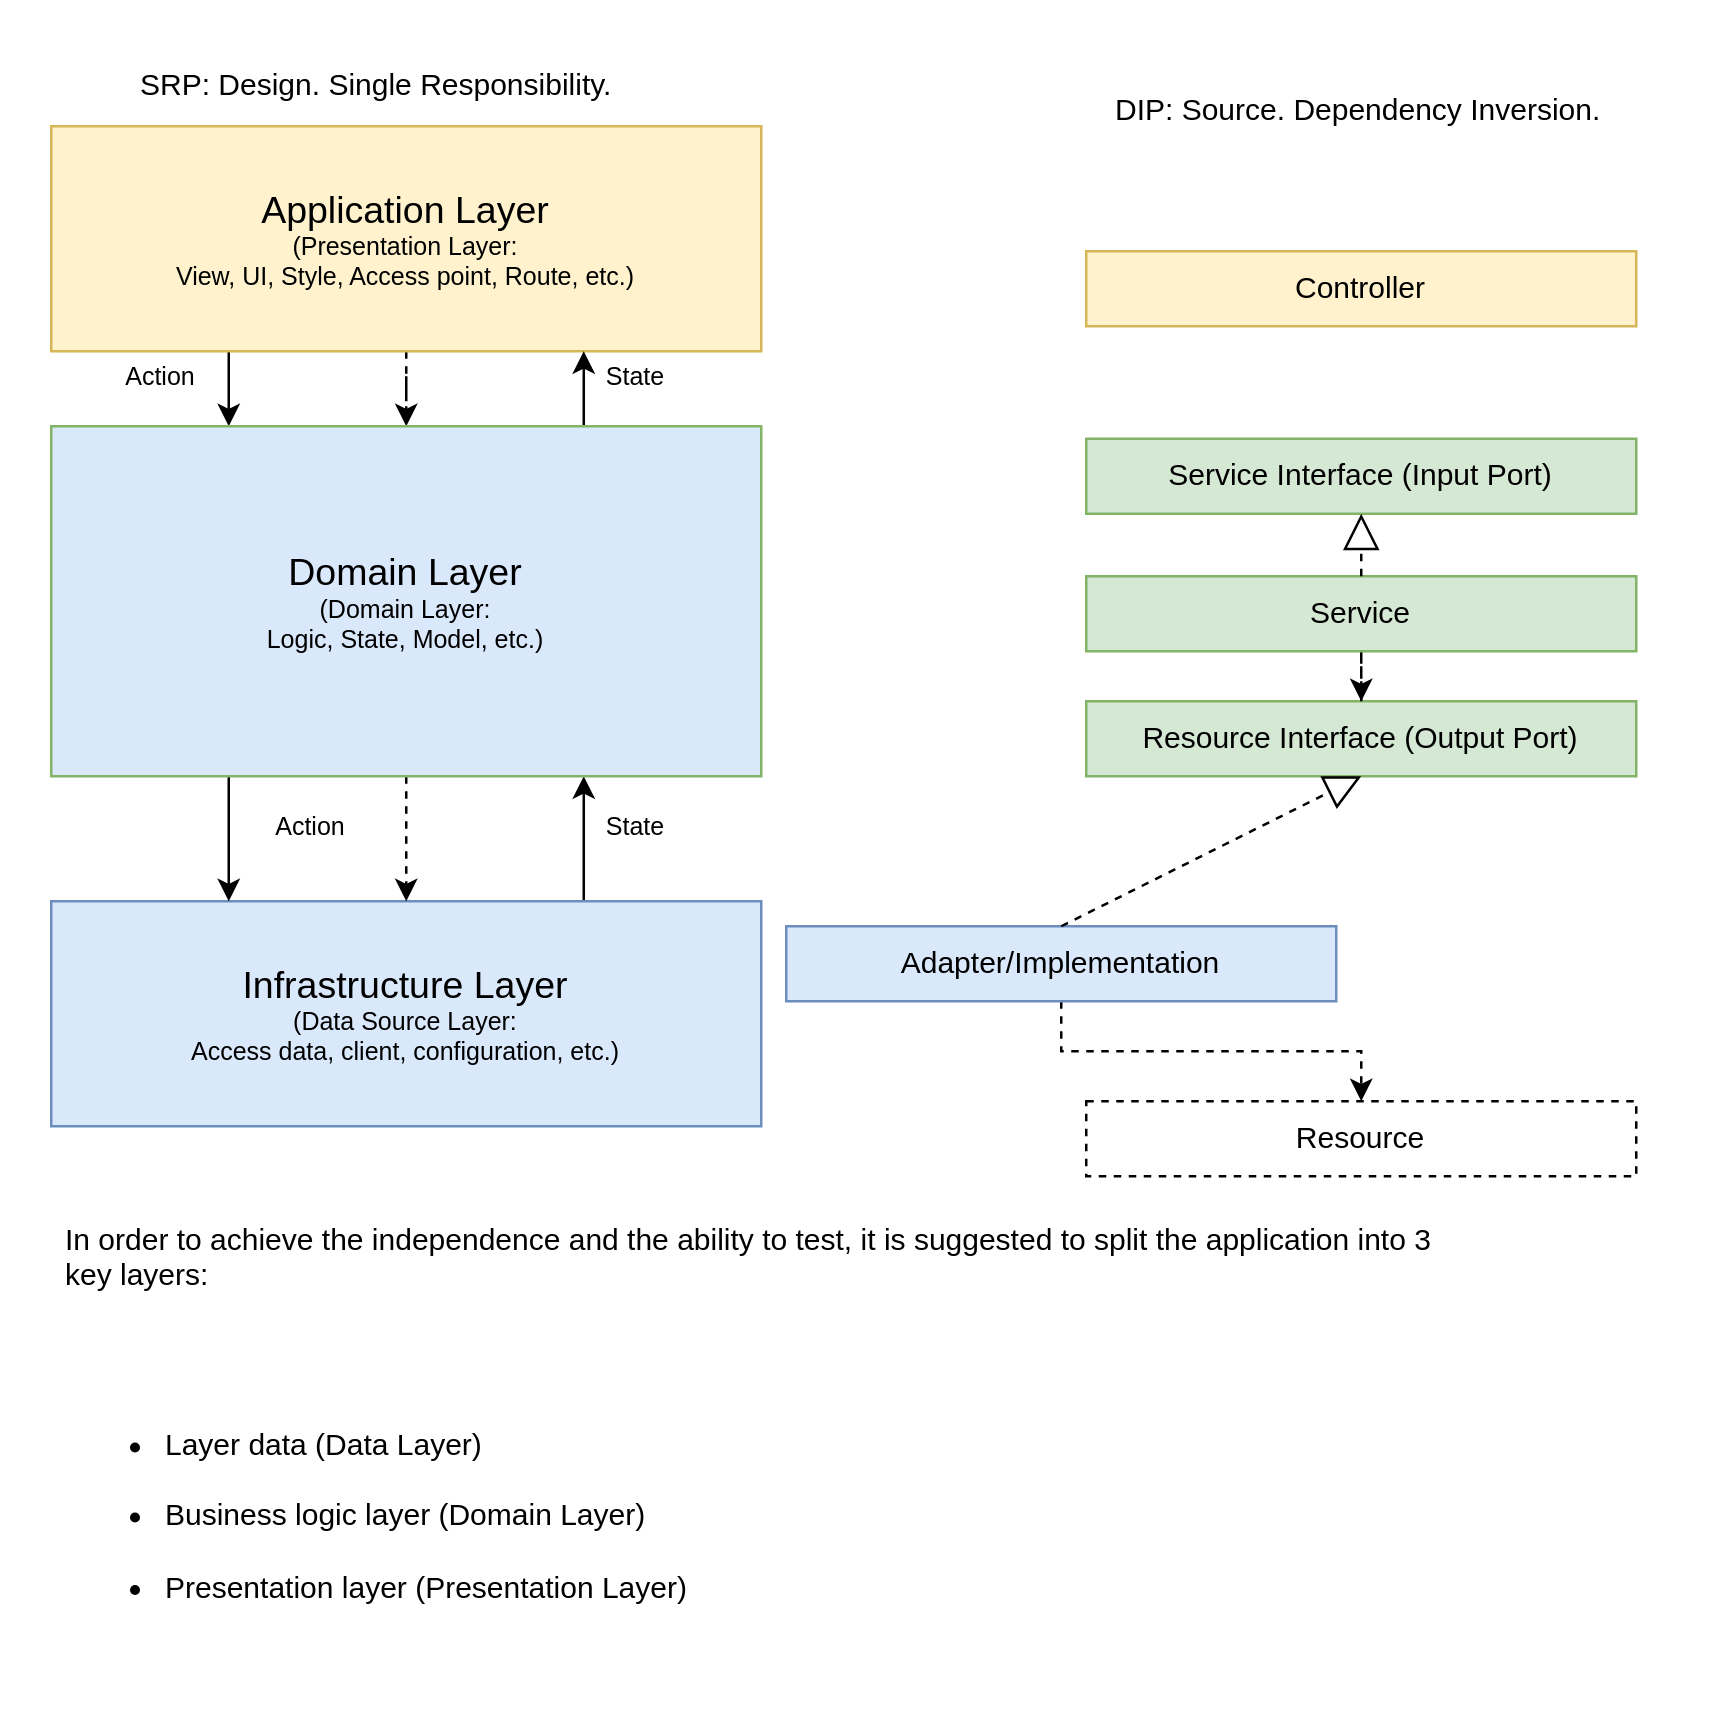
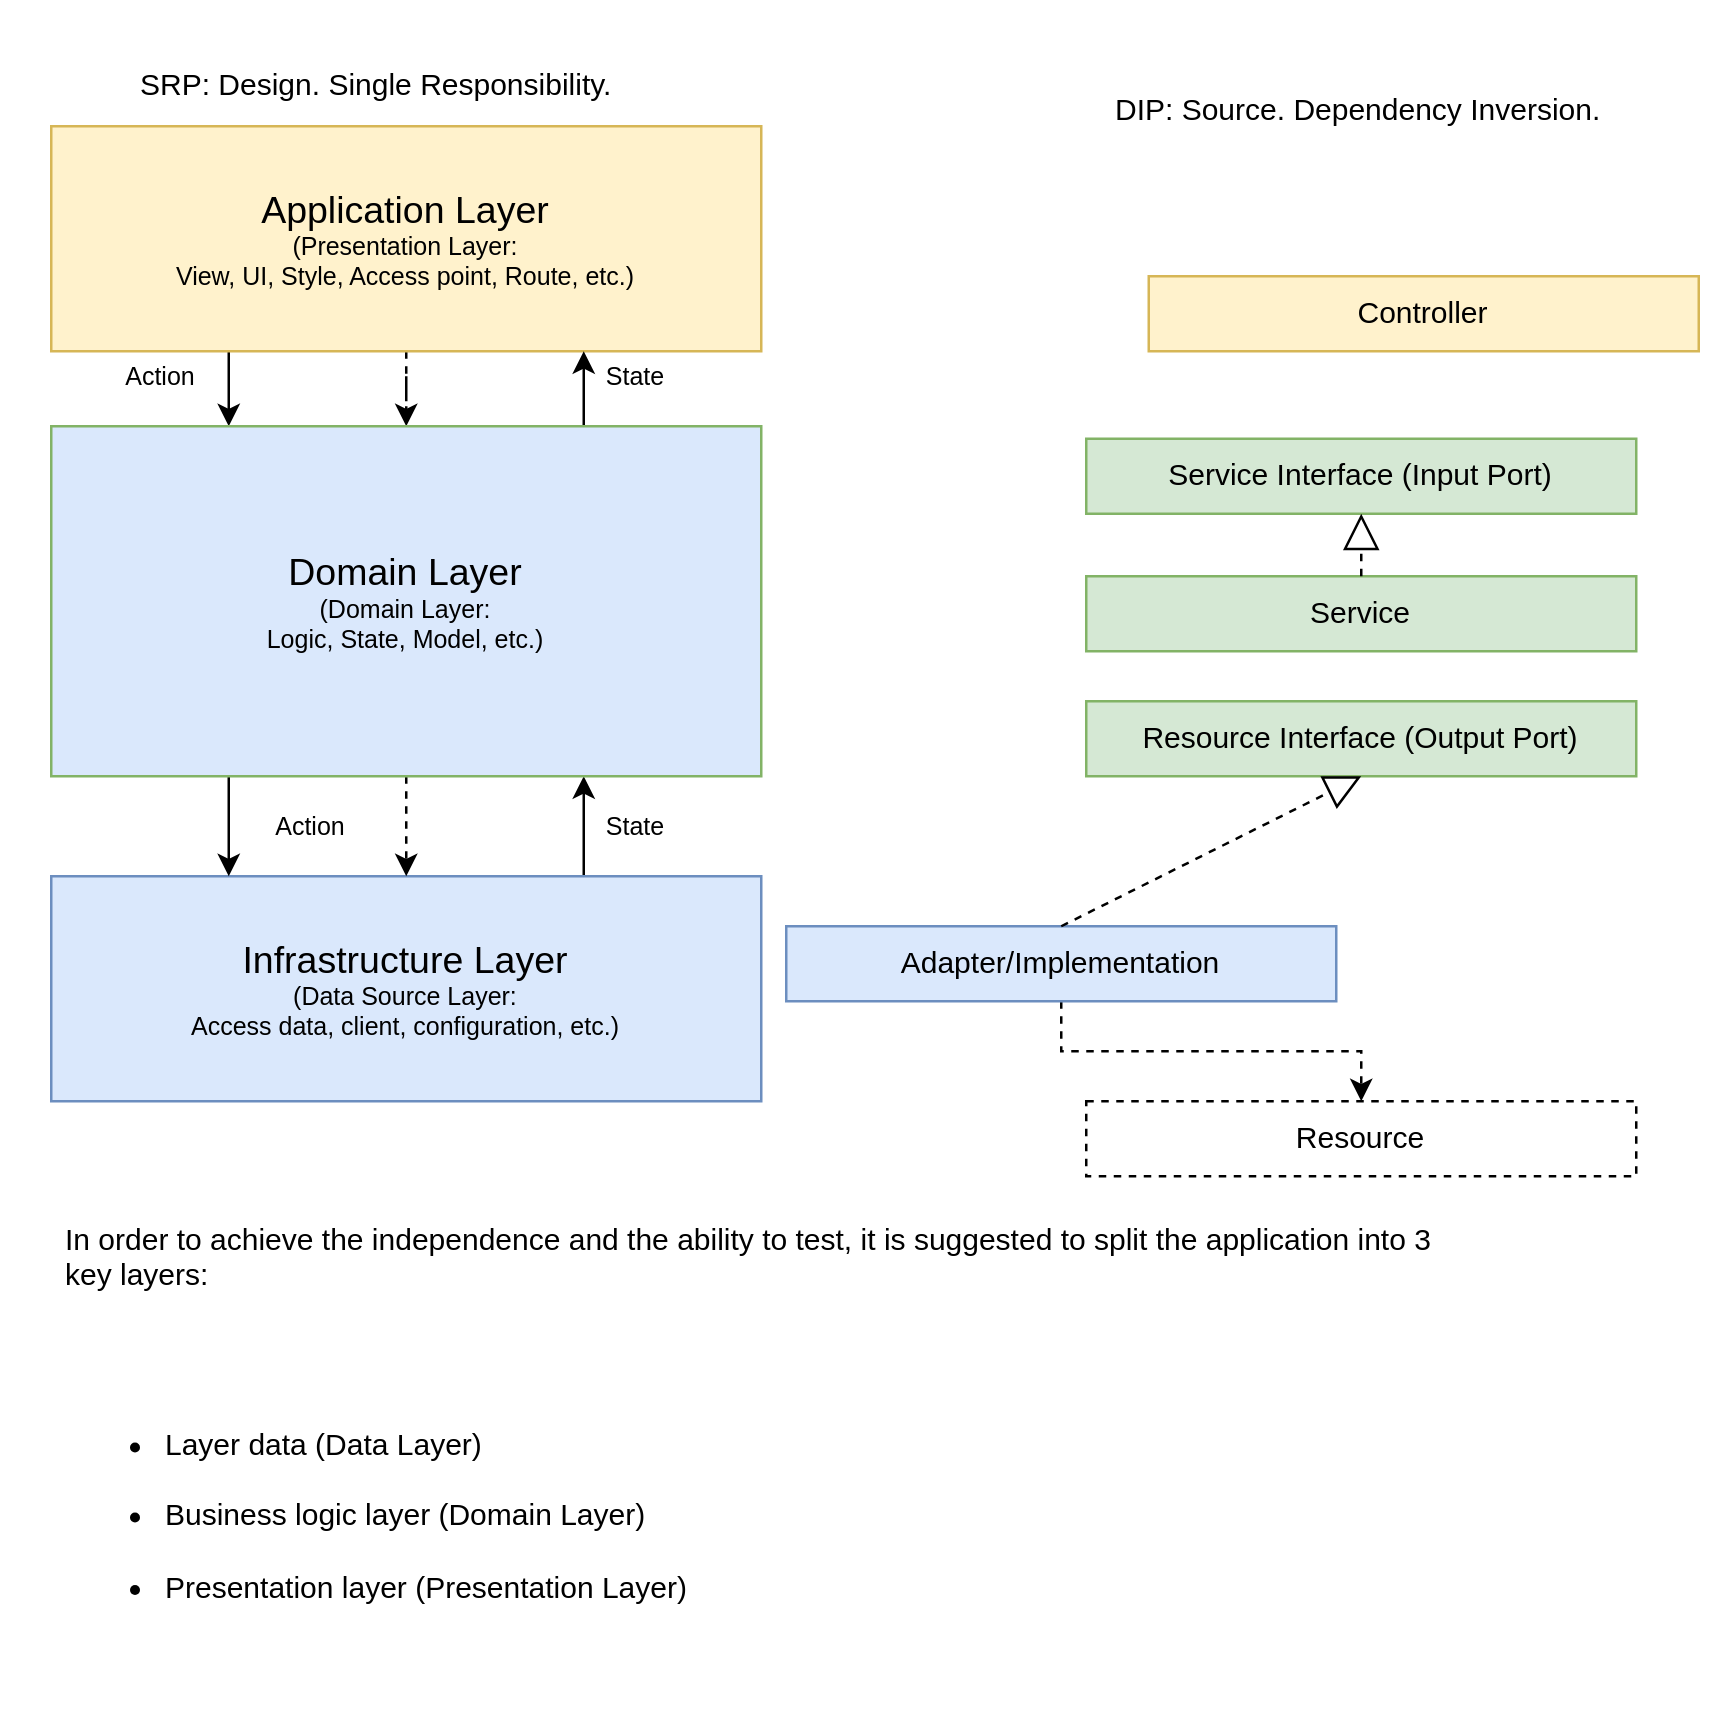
(1361, 289) -> (1424, 314)
(1361, 684) -> none
(406, 1014) -> (406, 989)
